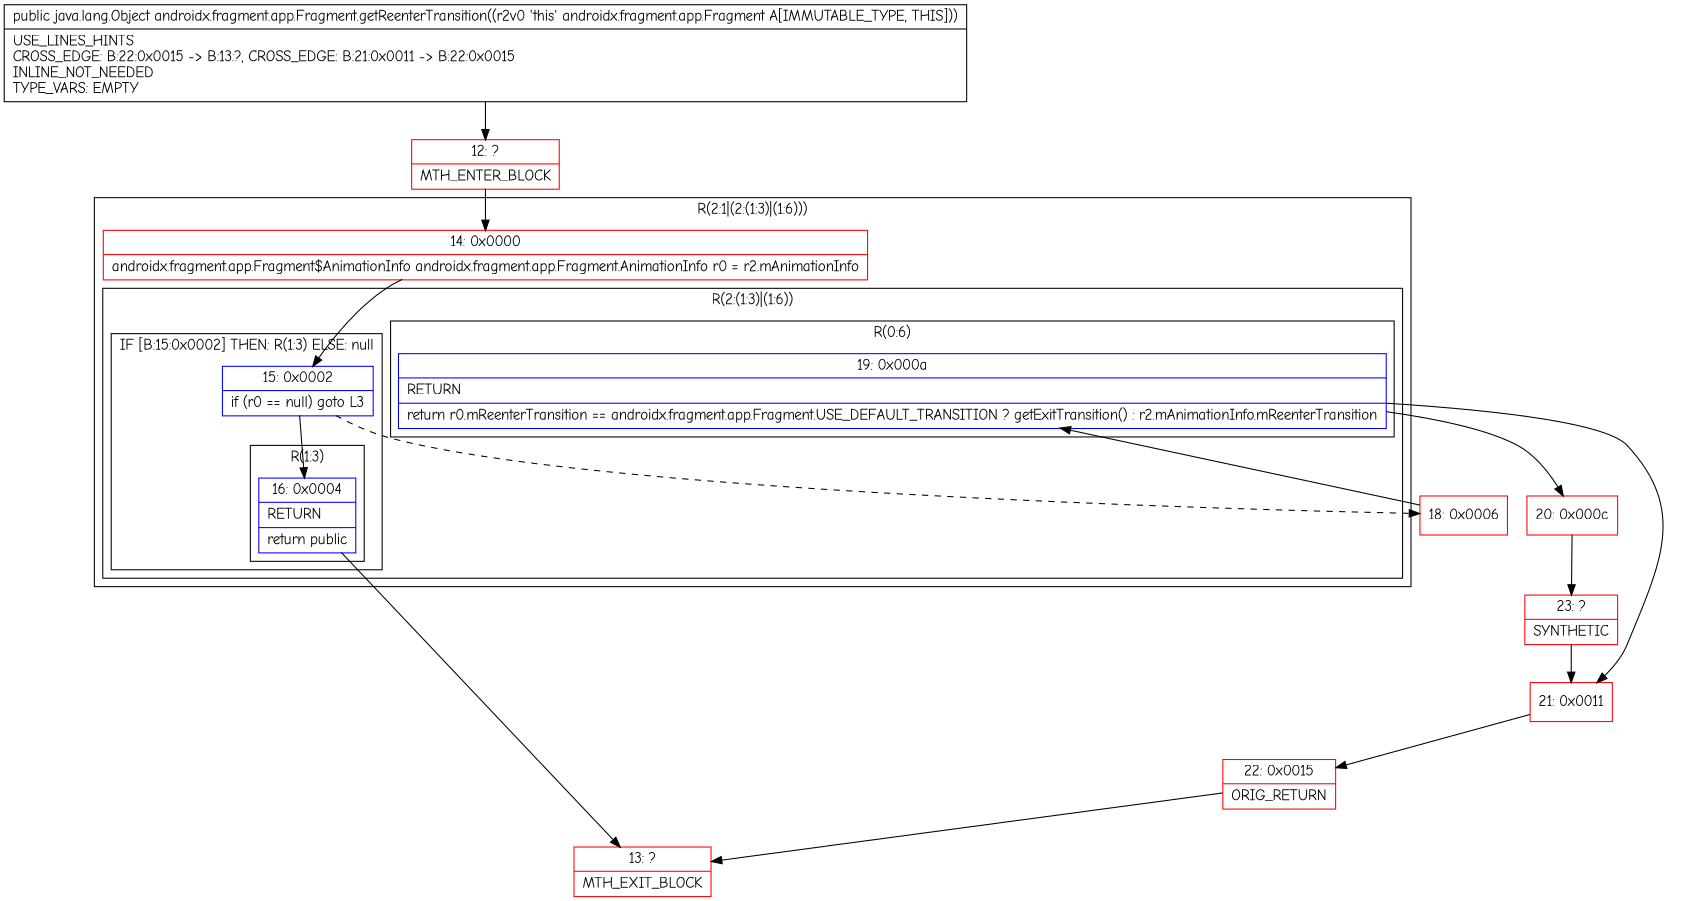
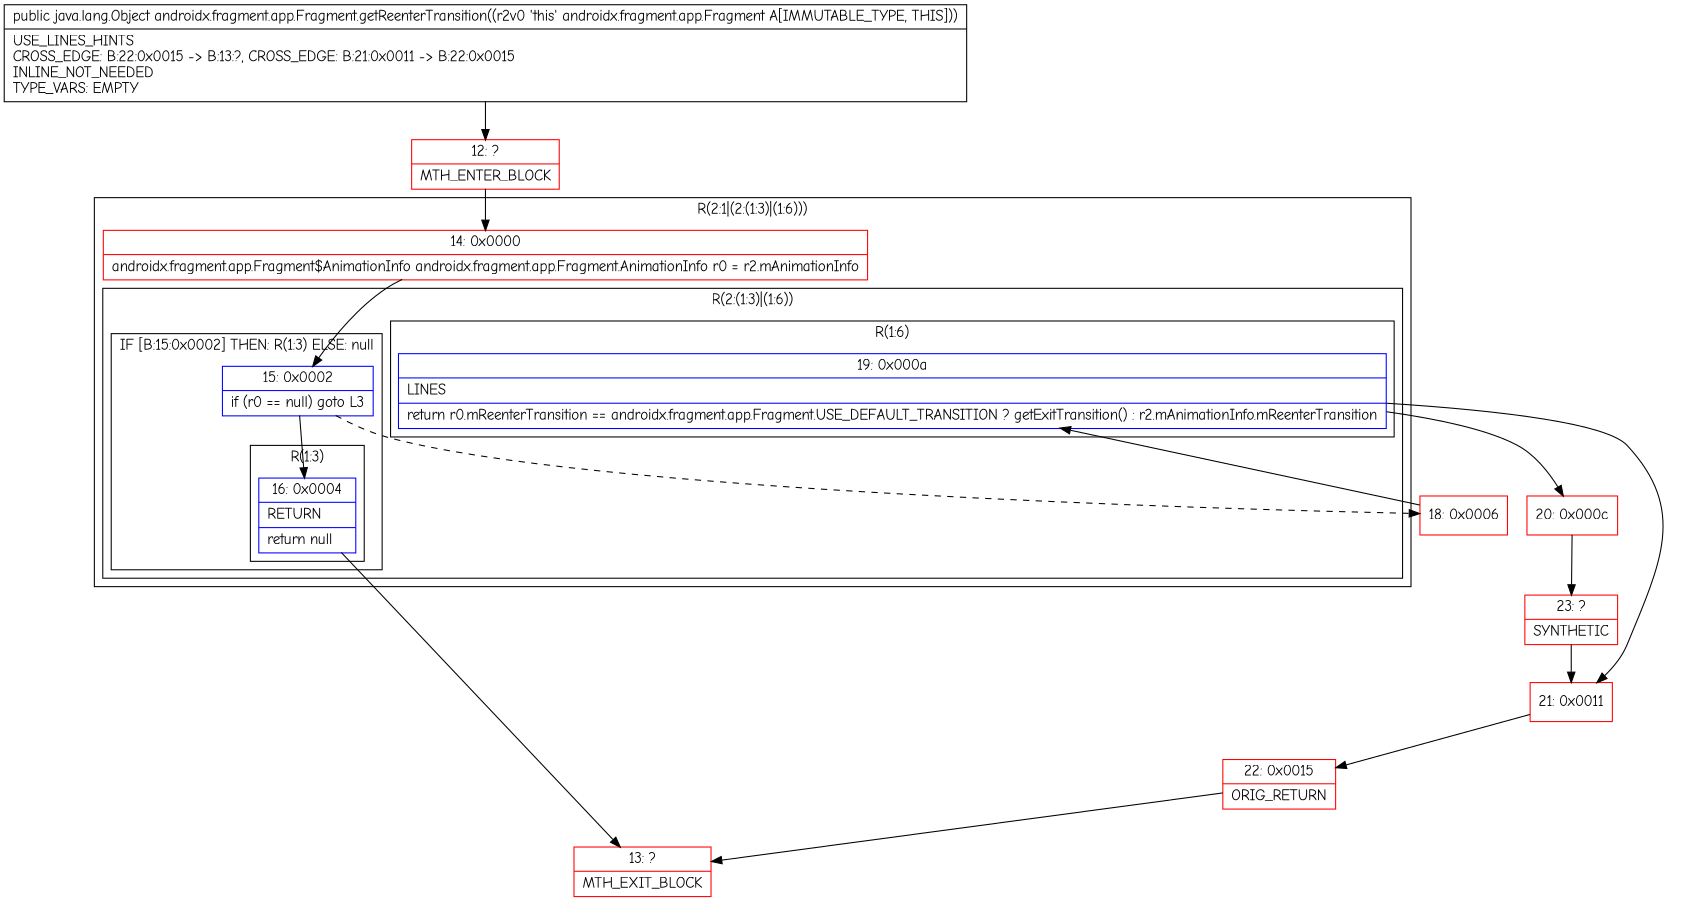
(892, 333) -> (892, 333)
(434, 390) -> (426, 390)
(307, 540) -> (300, 540)
